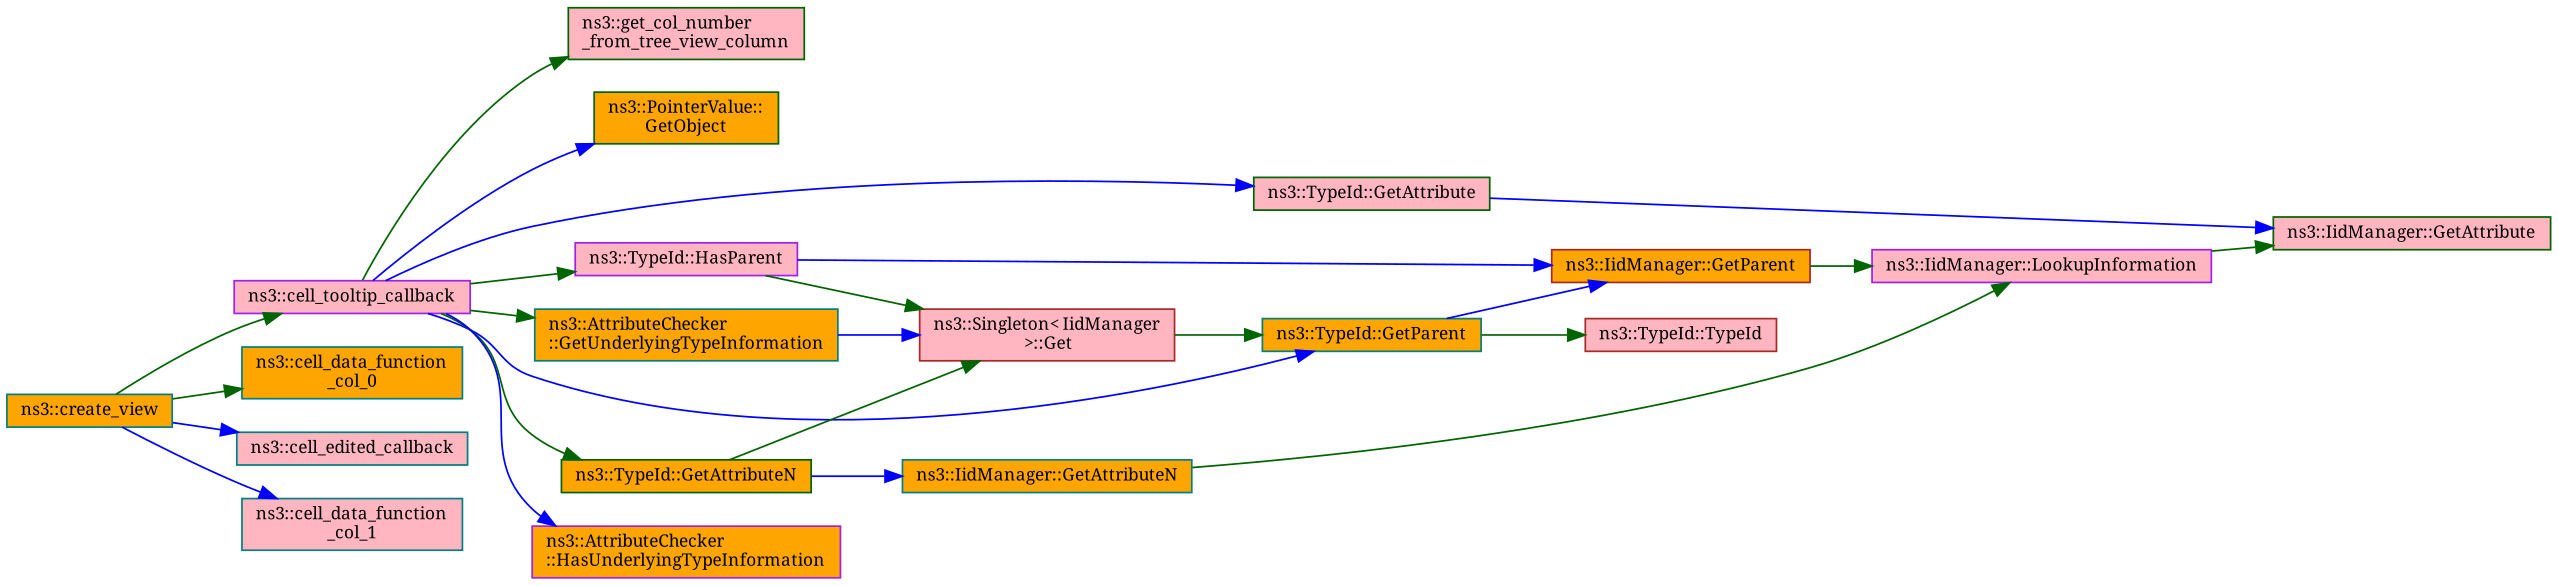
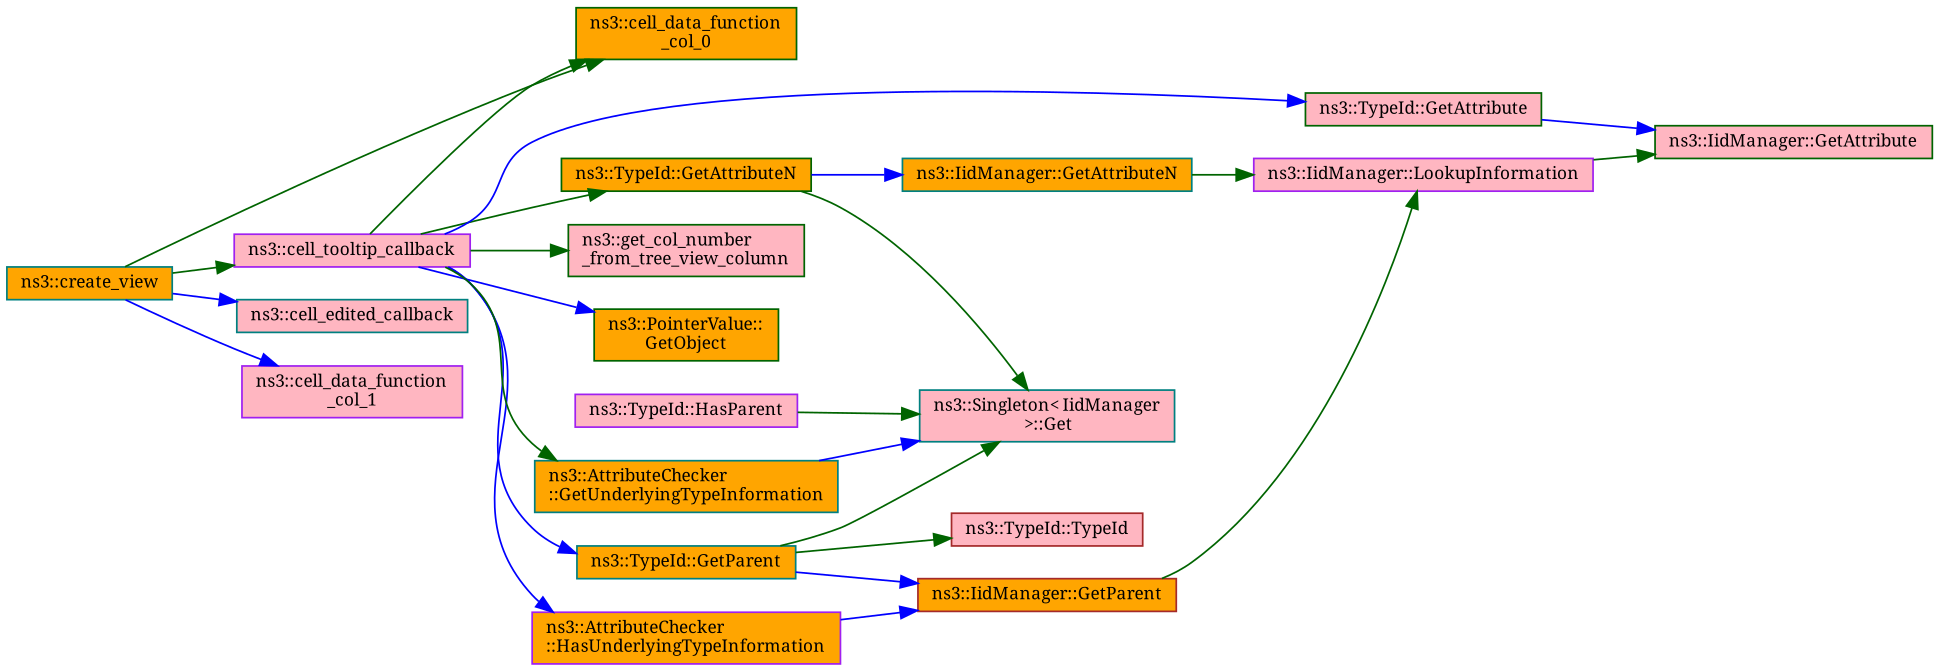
(1166, 263) -> (870, 616)
(514, 279) -> (464, 141)
(1047, 335) -> (1047, 416)
(1210, 335) -> (885, 505)
(352, 373) -> (686, 34)
(352, 524) -> (352, 392)
